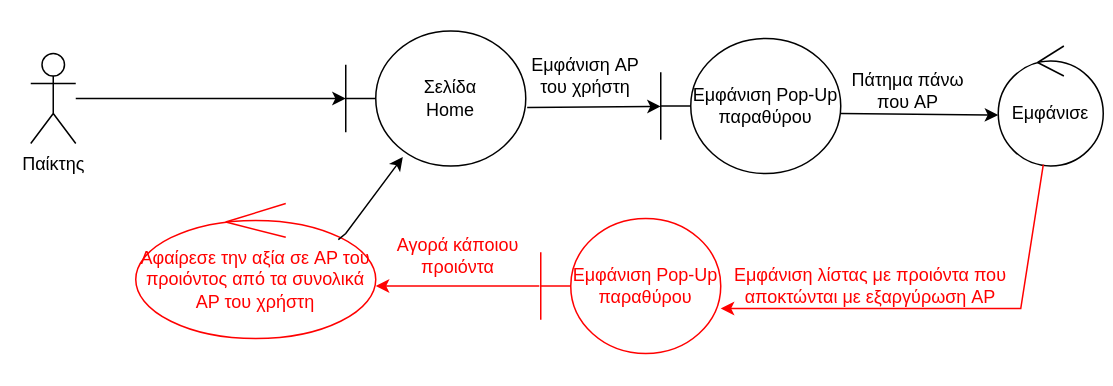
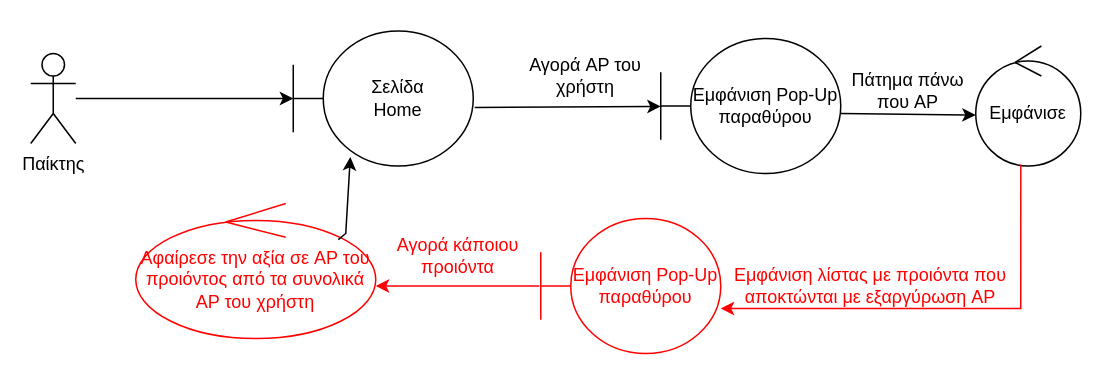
(586, 76) -> (586, 76)
(436, 98) -> (383, 98)
(1051, 106) -> (1028, 106)
